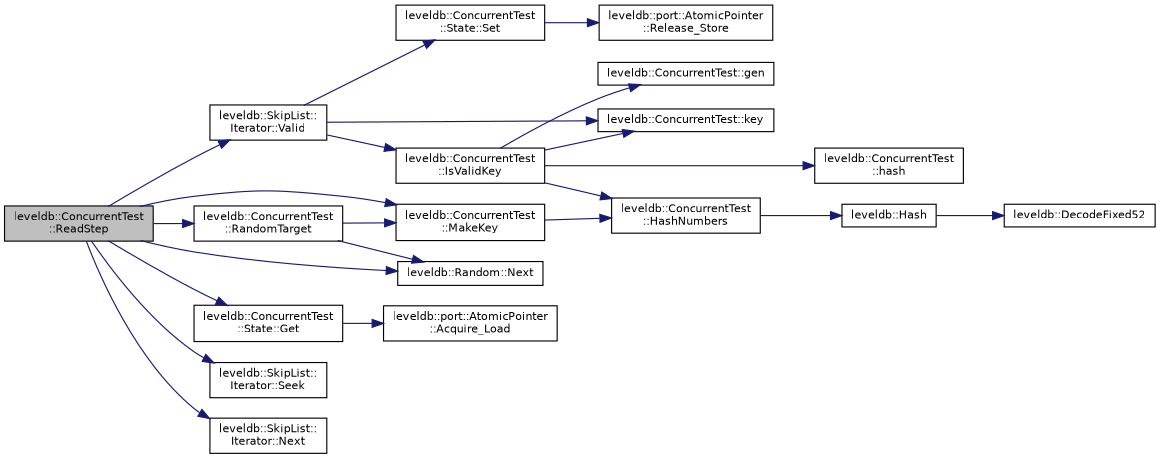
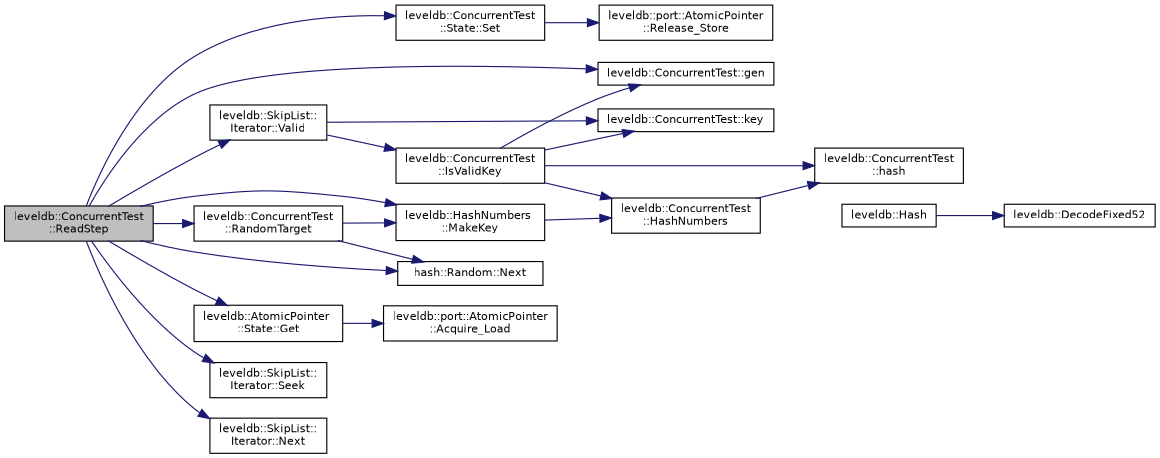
none -> (311, 71)
(364, 75) -> (198, 54)
(795, 216) -> (782, 192)
(470, 222) -> (470, 222)
(470, 273) -> (470, 273)
(268, 323) -> (268, 323)
